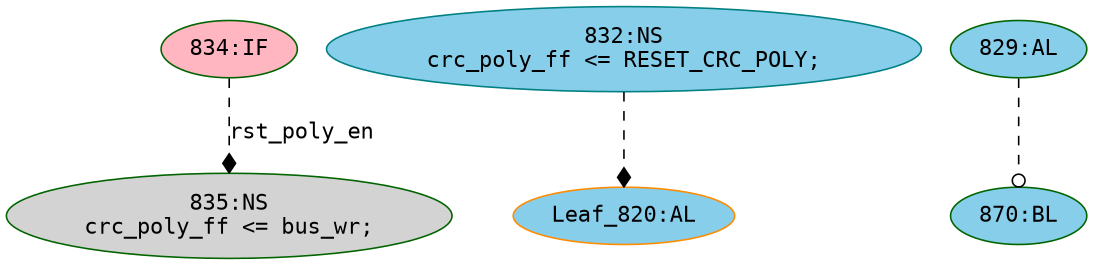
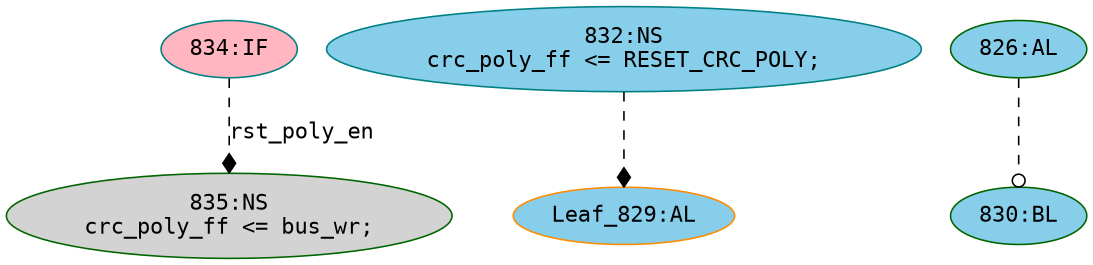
(229, 49) -> (229, 49)
(1019, 49) -> (1019, 49)
(624, 216) -> (624, 216)
(1019, 216) -> (1019, 216)
